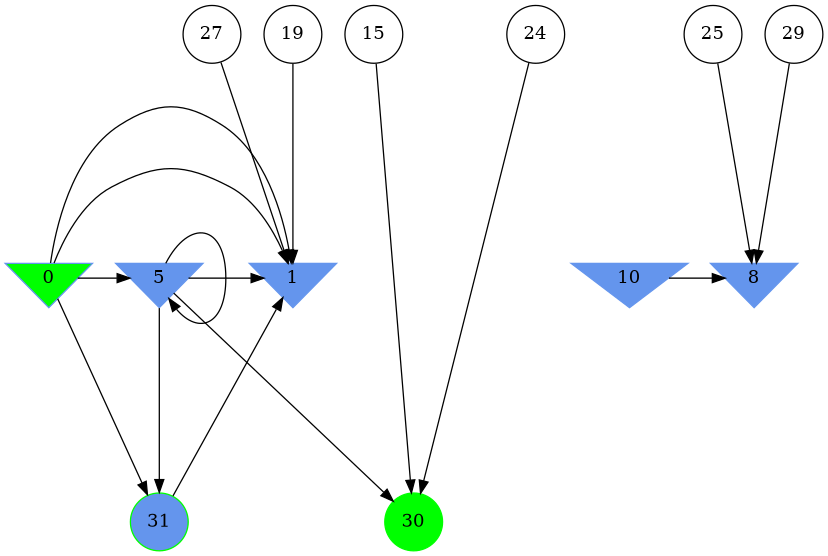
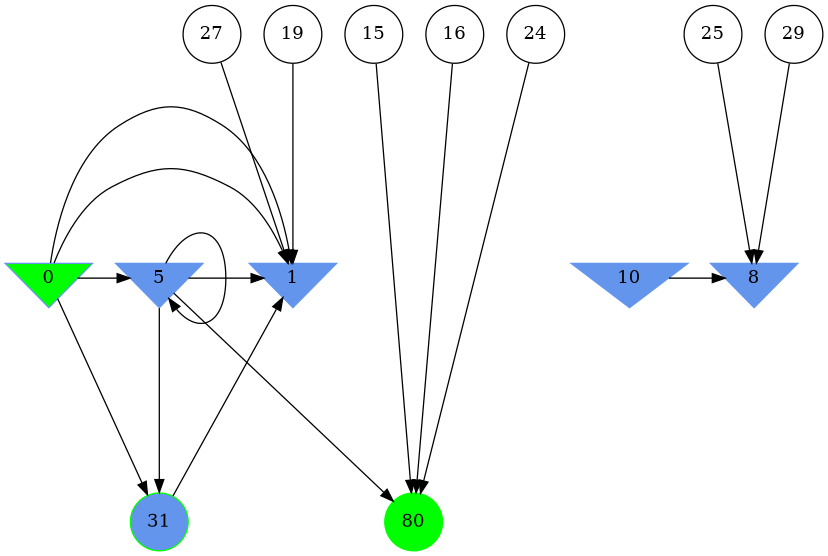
none -> (455, 34)
(414, 522) -> (414, 522)
